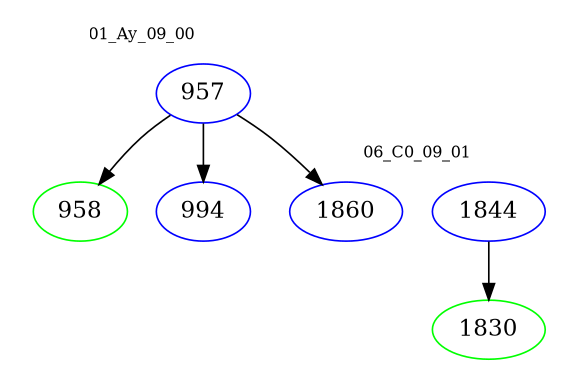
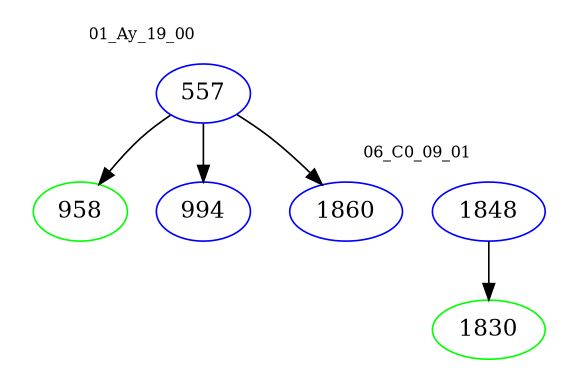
(142, 35) -> (142, 35)
(203, 93) -> (203, 93)
(489, 212) -> (489, 212)
